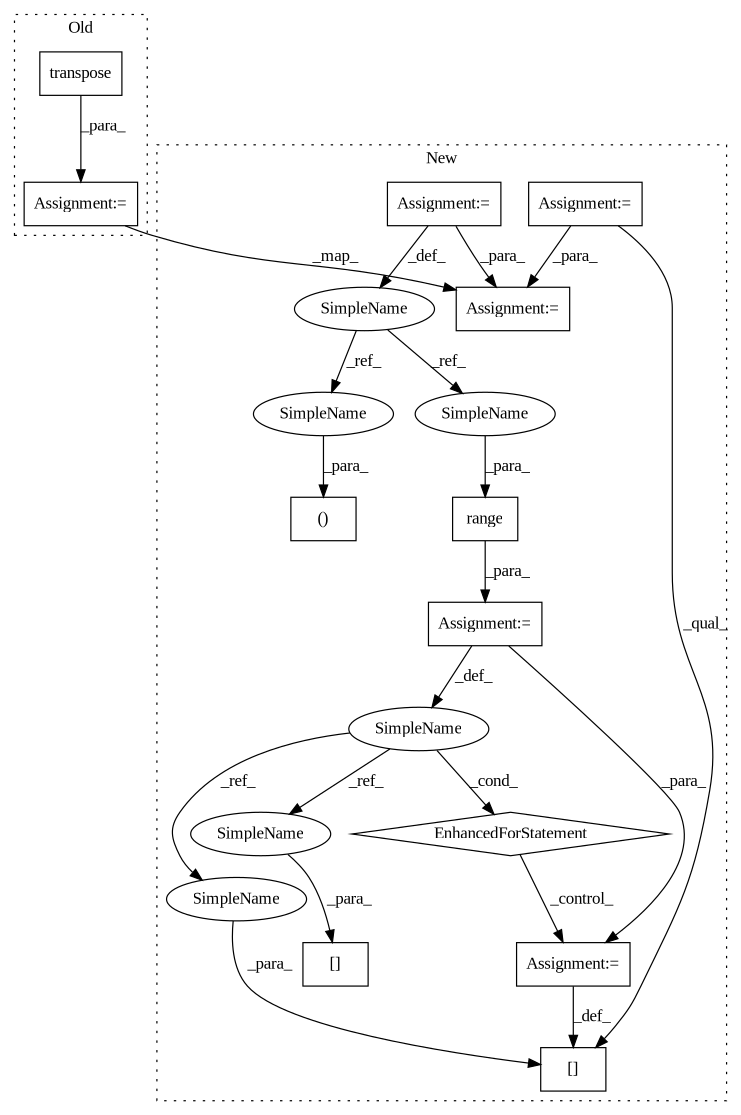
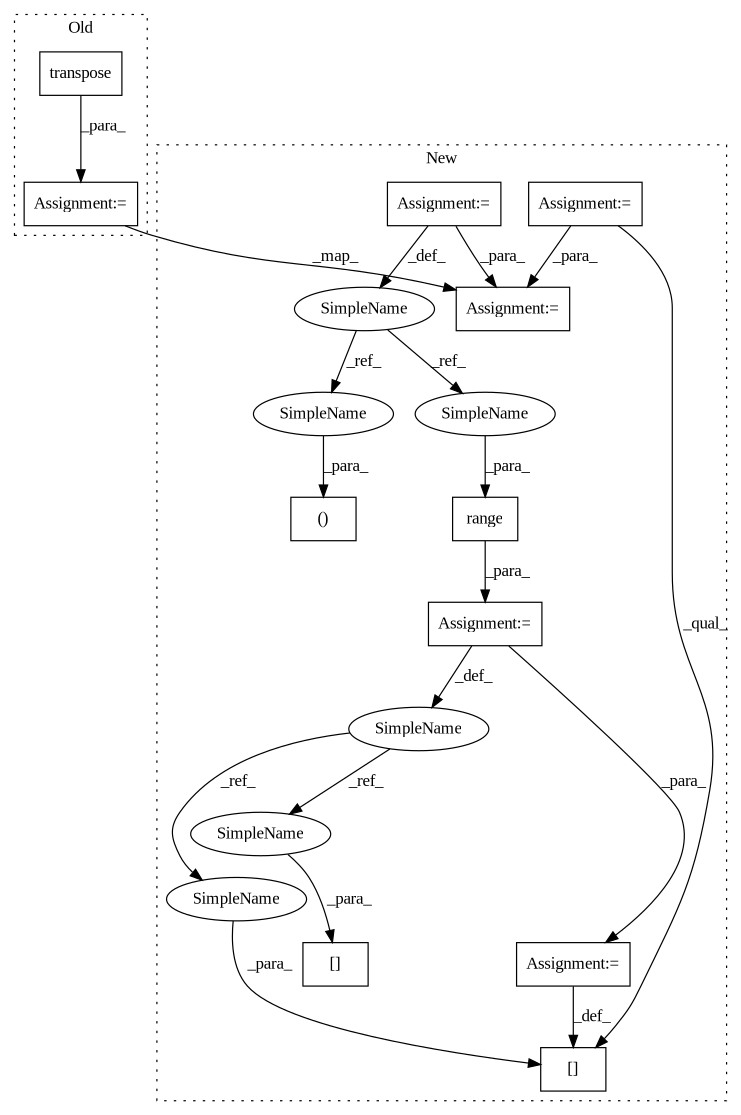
(511, 834) -> none
